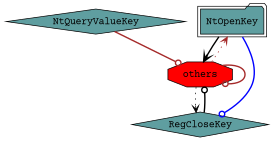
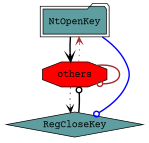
(96, 22) -> none
